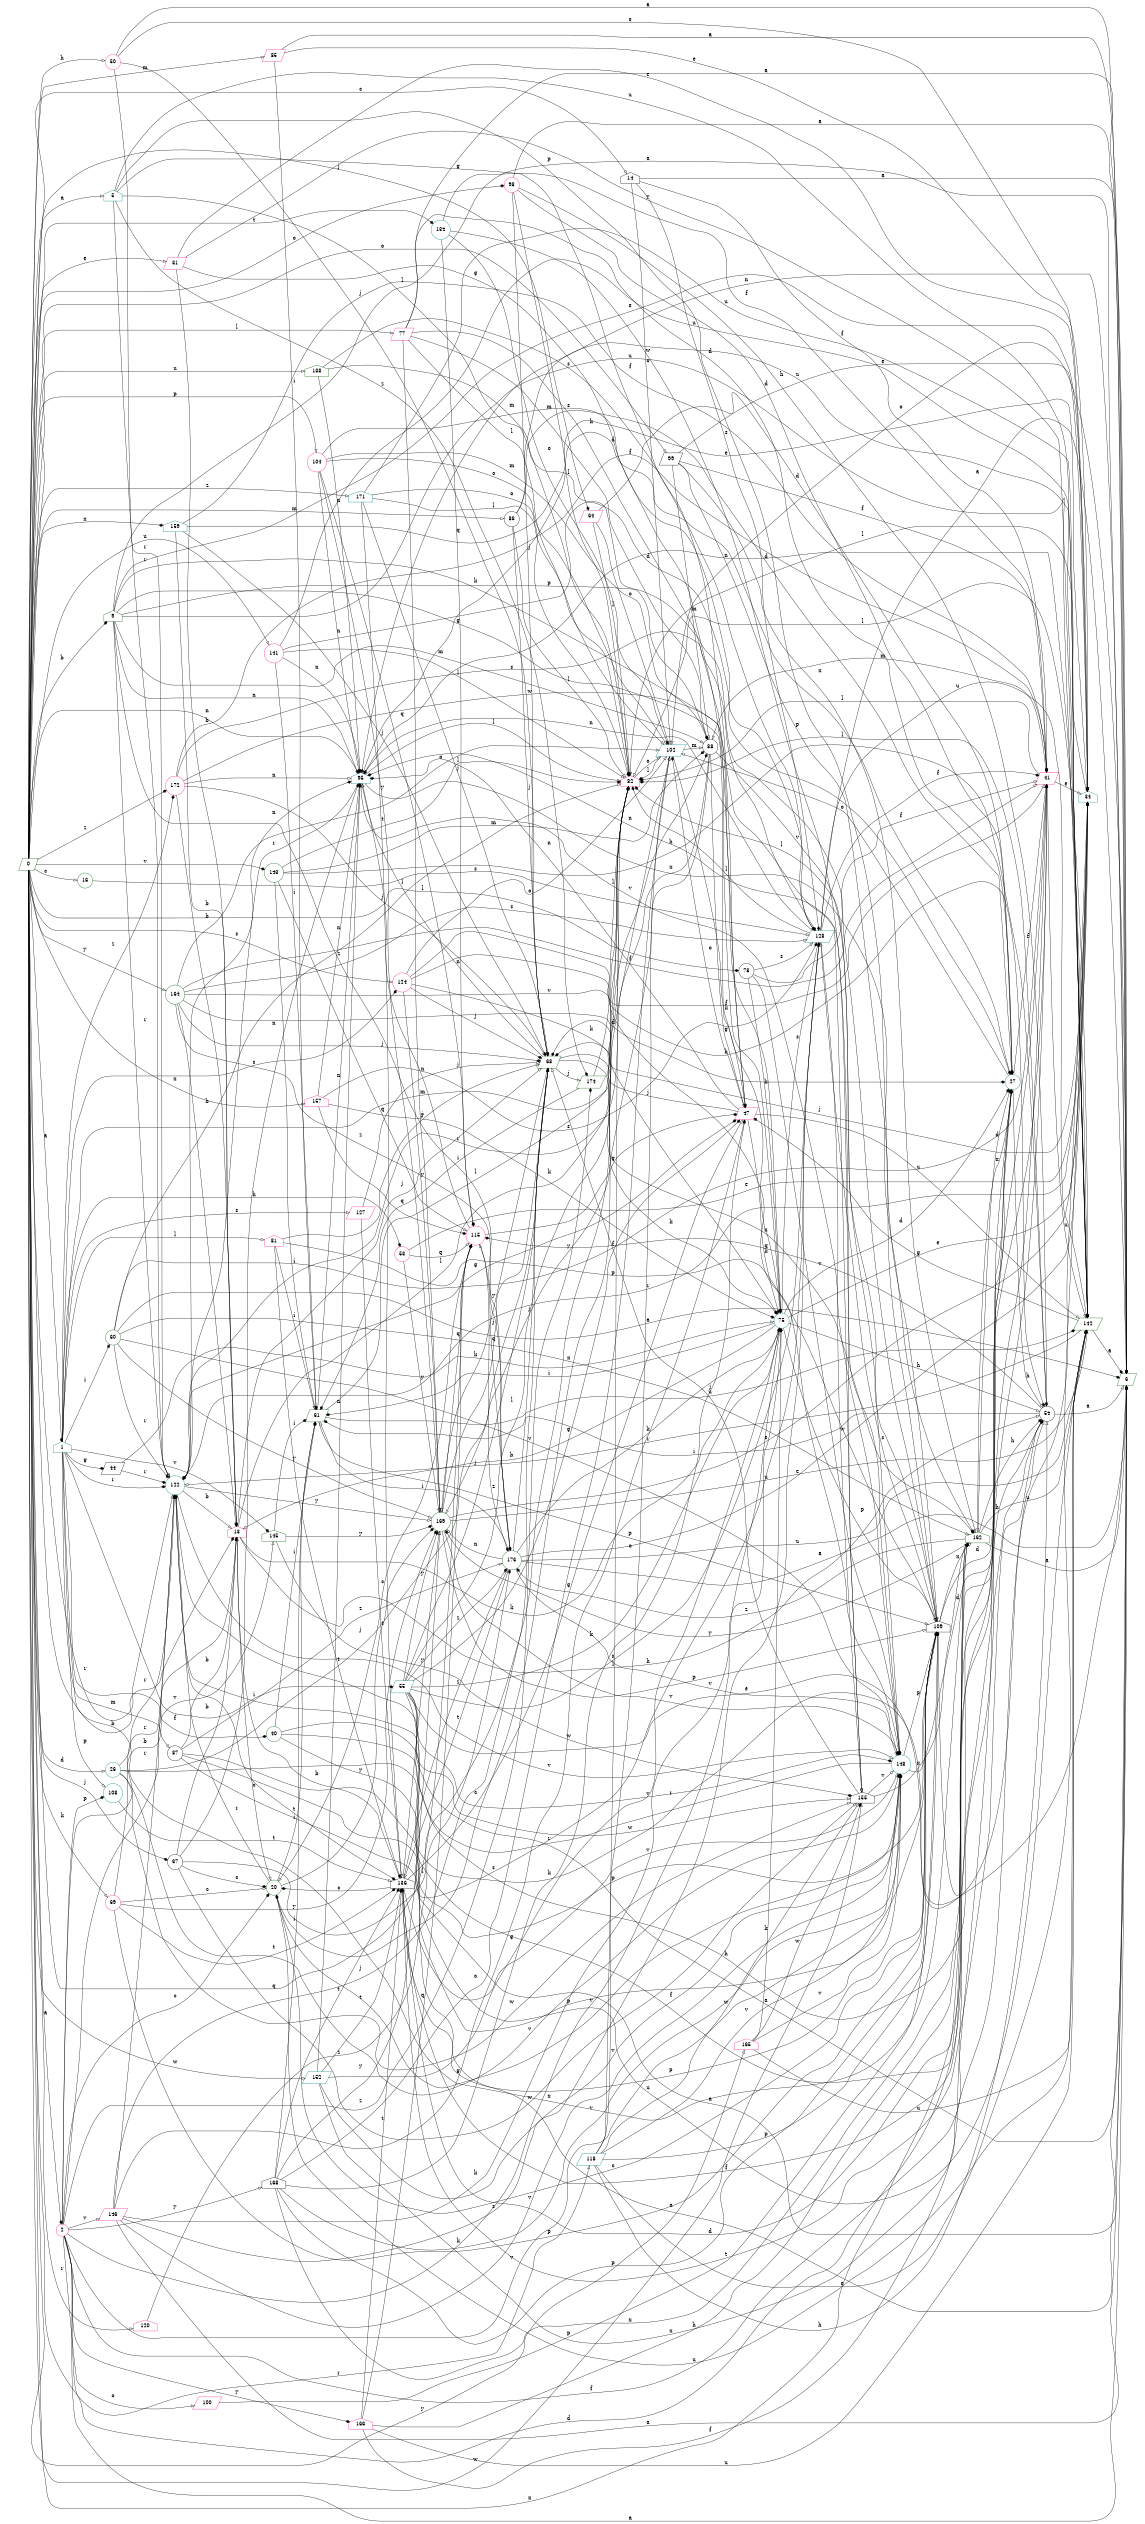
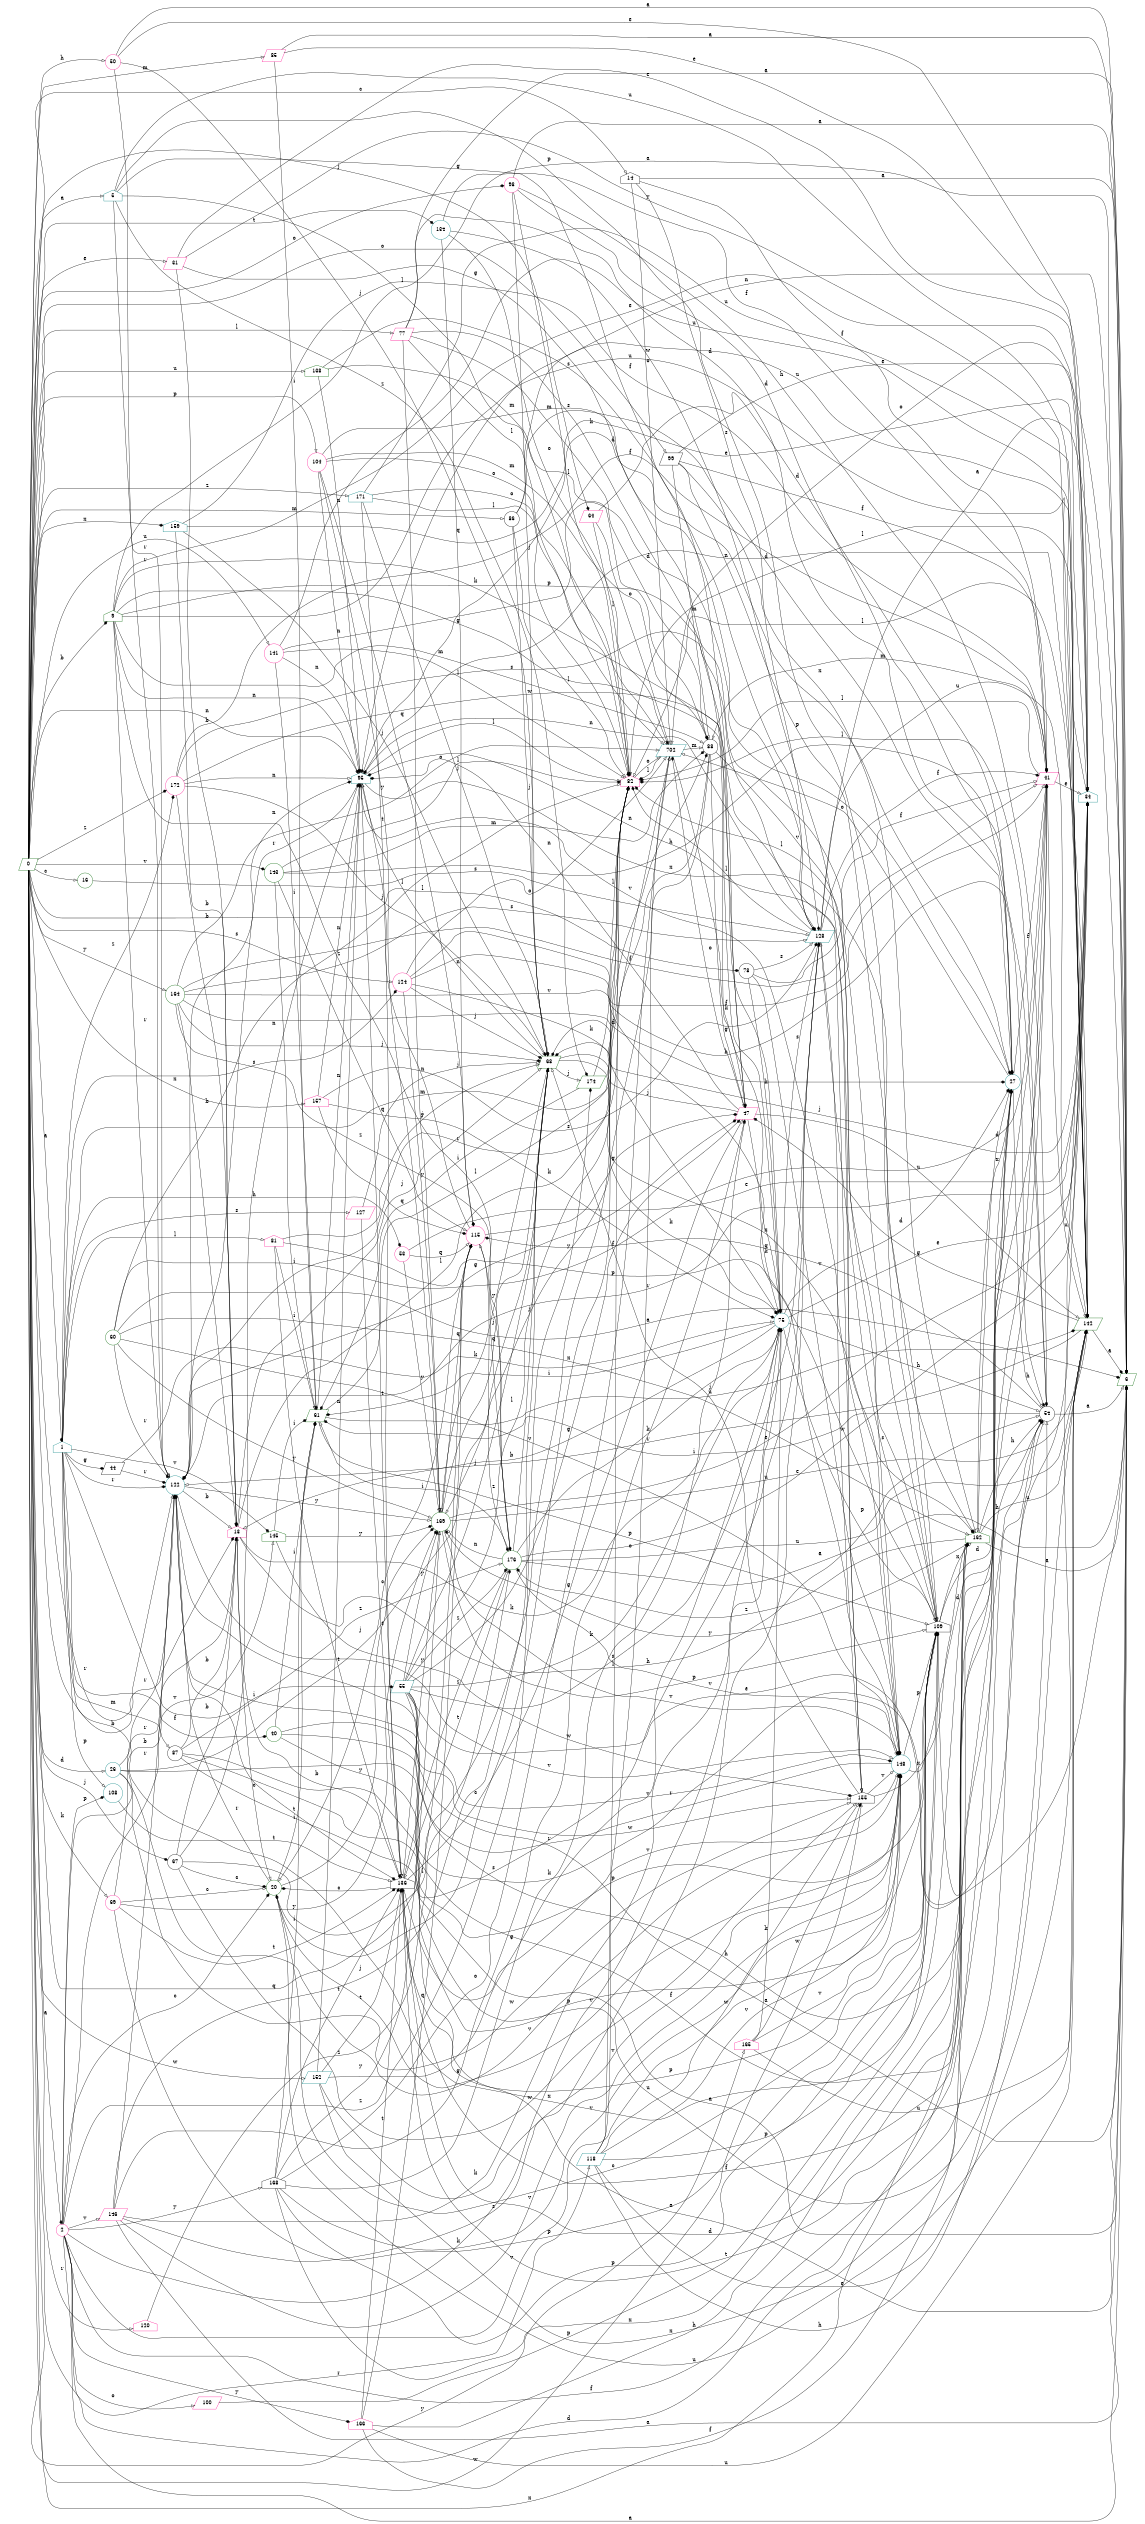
(671, 751) -> (671, 751)
none -> (380, 1356)
(86, 1395) -> none
